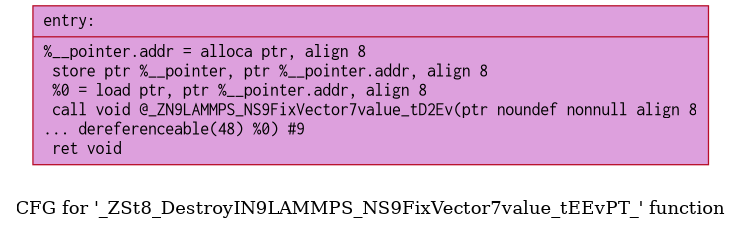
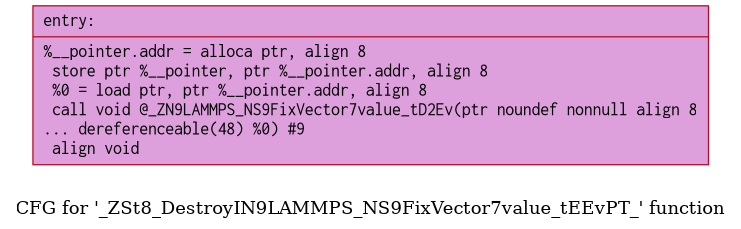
(83, 149) -> (92, 149)
